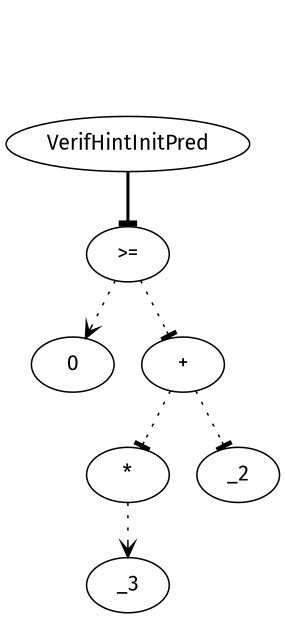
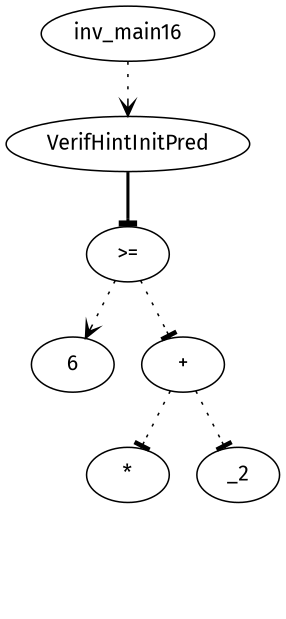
none -> (128, 34)
(73, 365) -> (73, 365)
(128, 585) -> none
